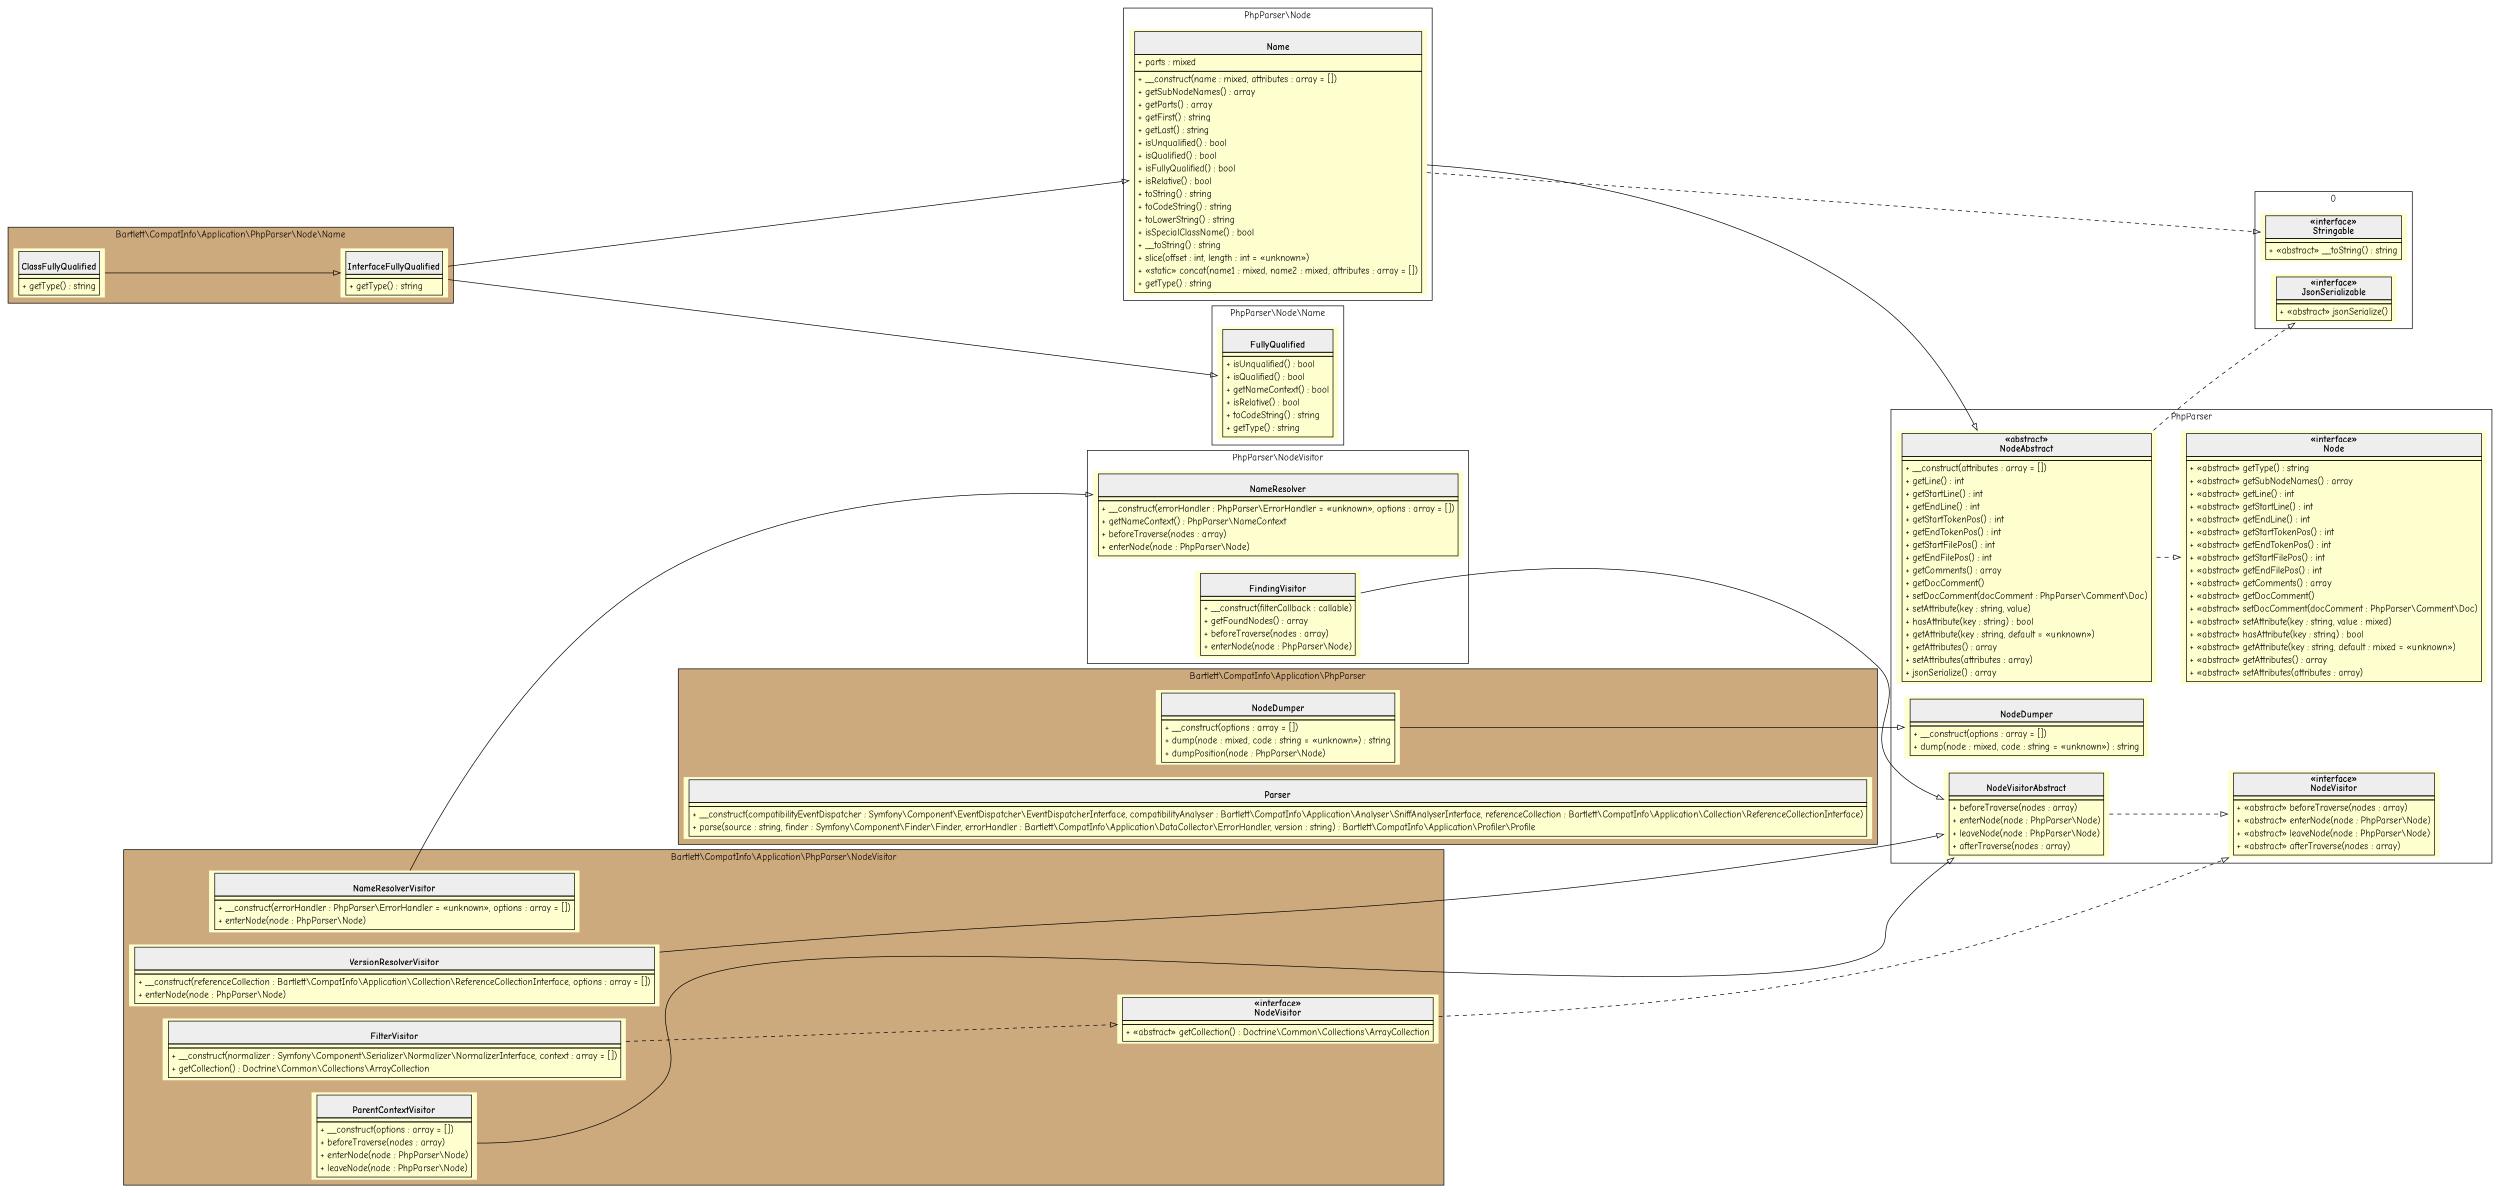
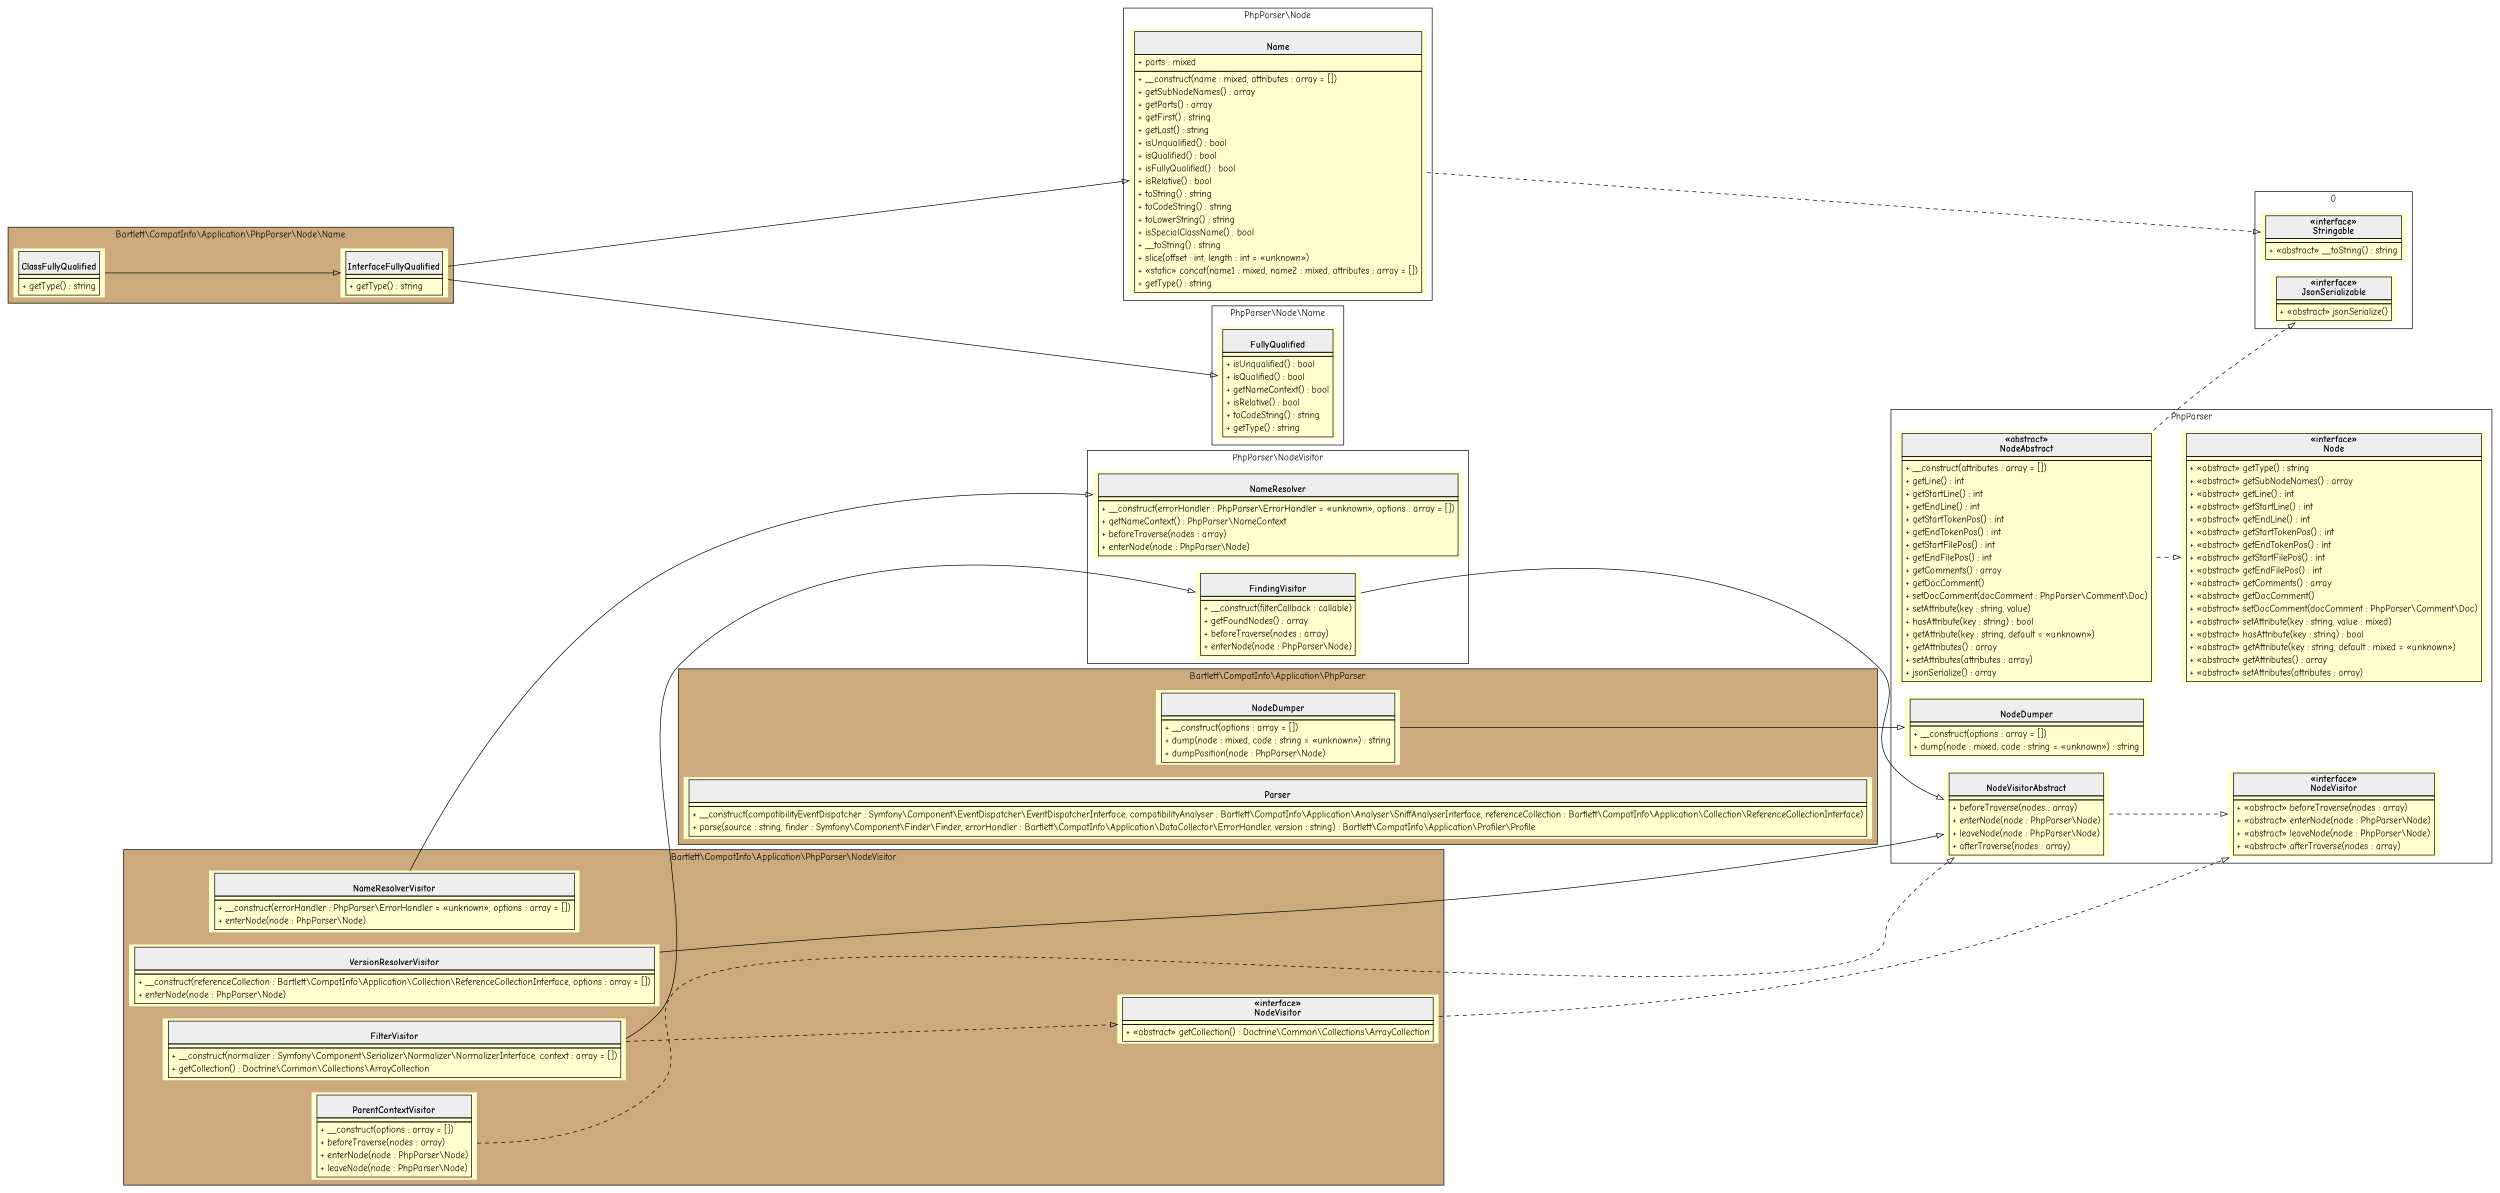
(1736, 229) -> none
none -> (733, 622)
(1185, 962) -> (1185, 962)
